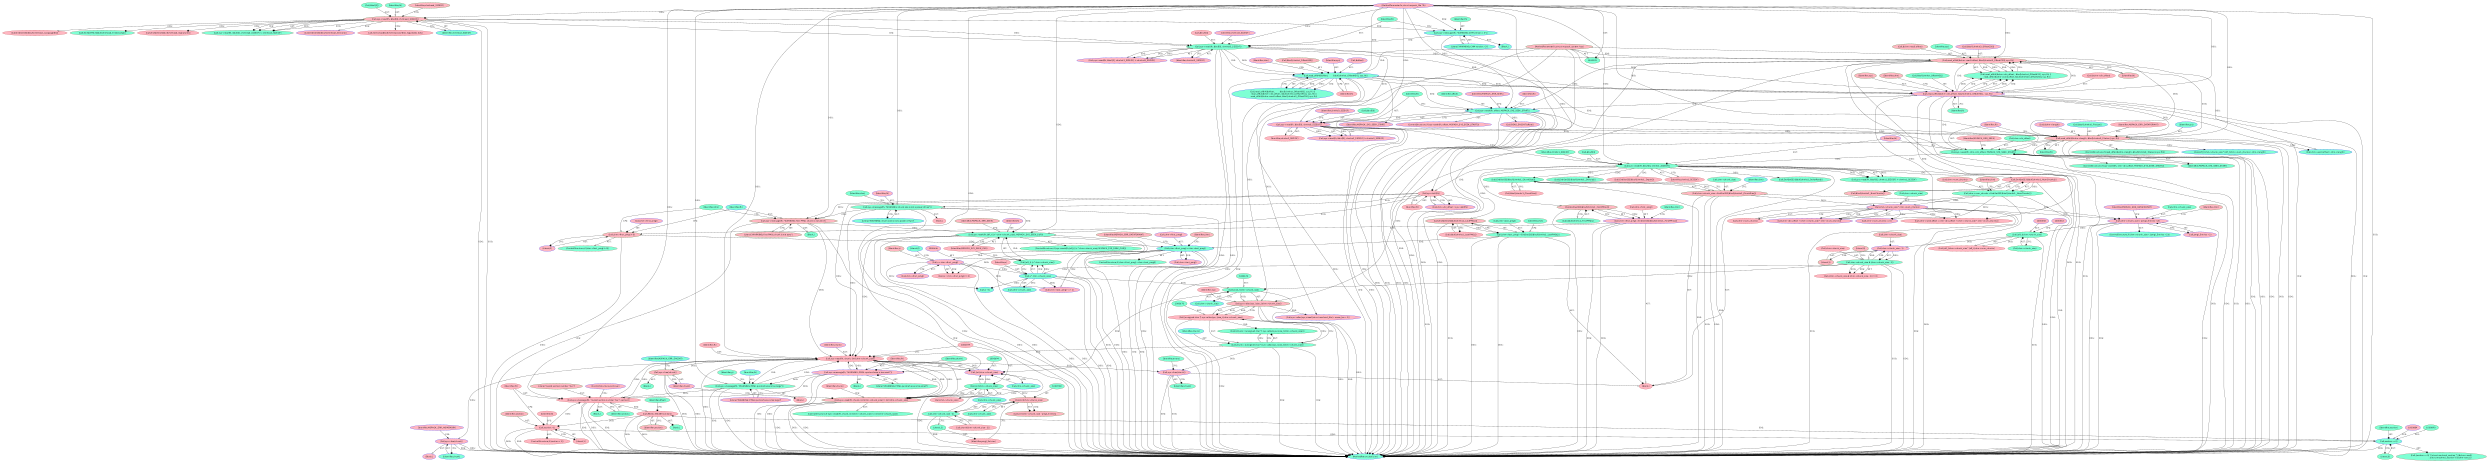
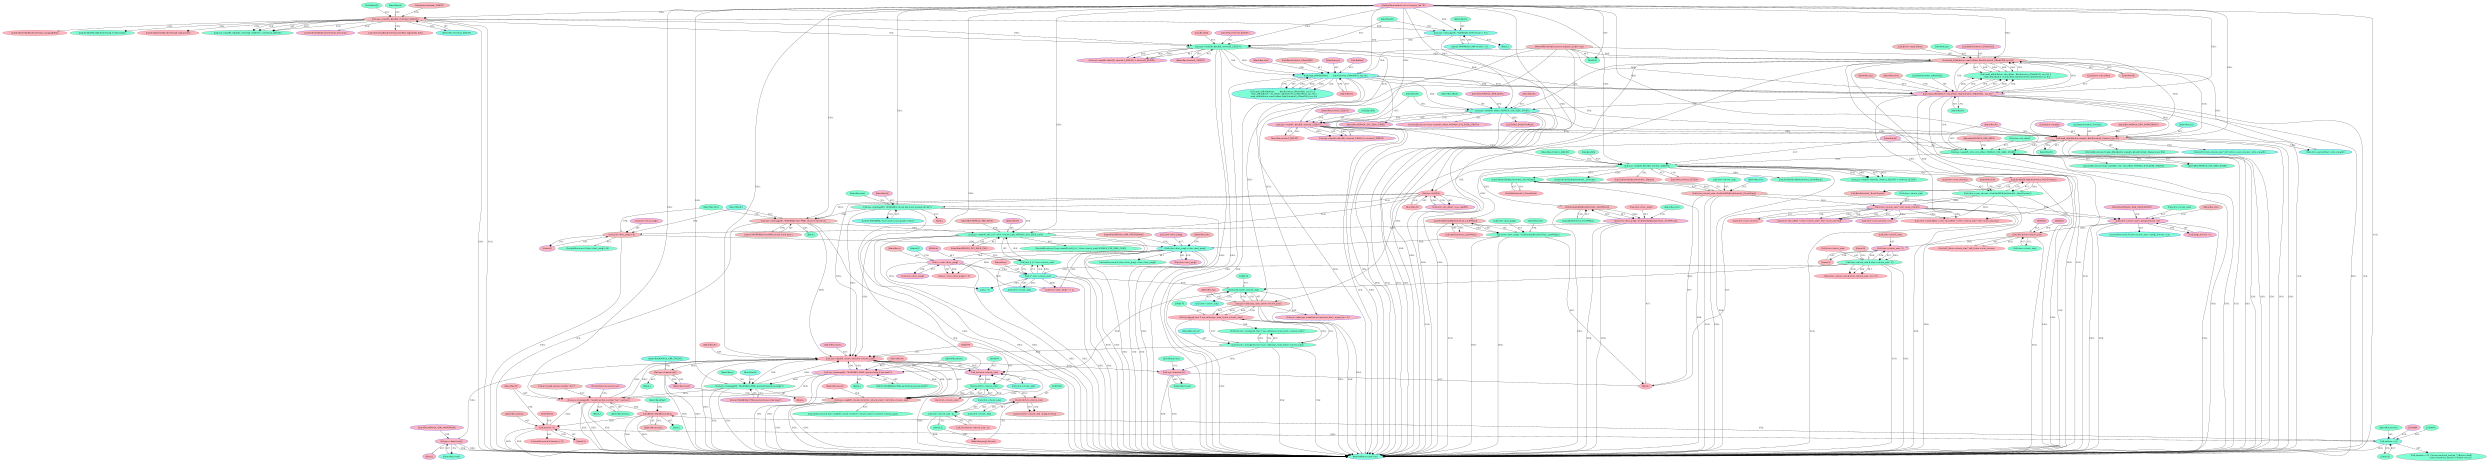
(1458, 227) -> (1458, 227)
(2027, 235) -> (2027, 235)
none -> (1249, 298)
